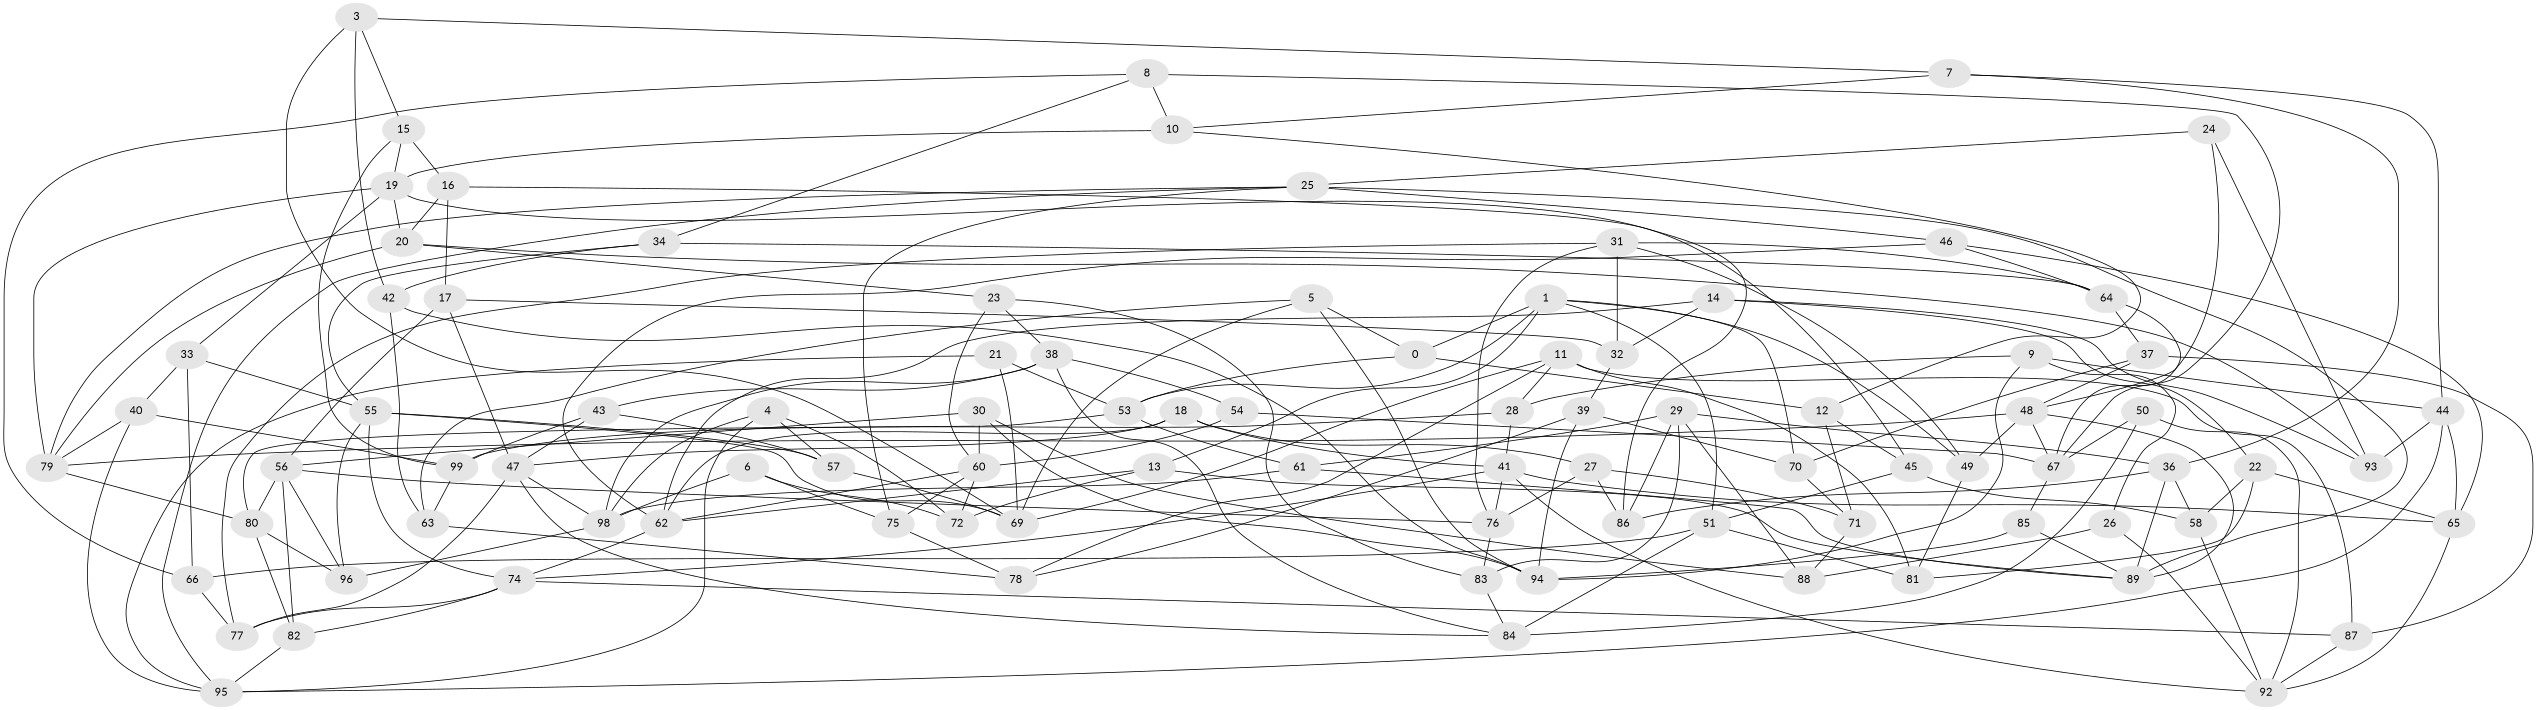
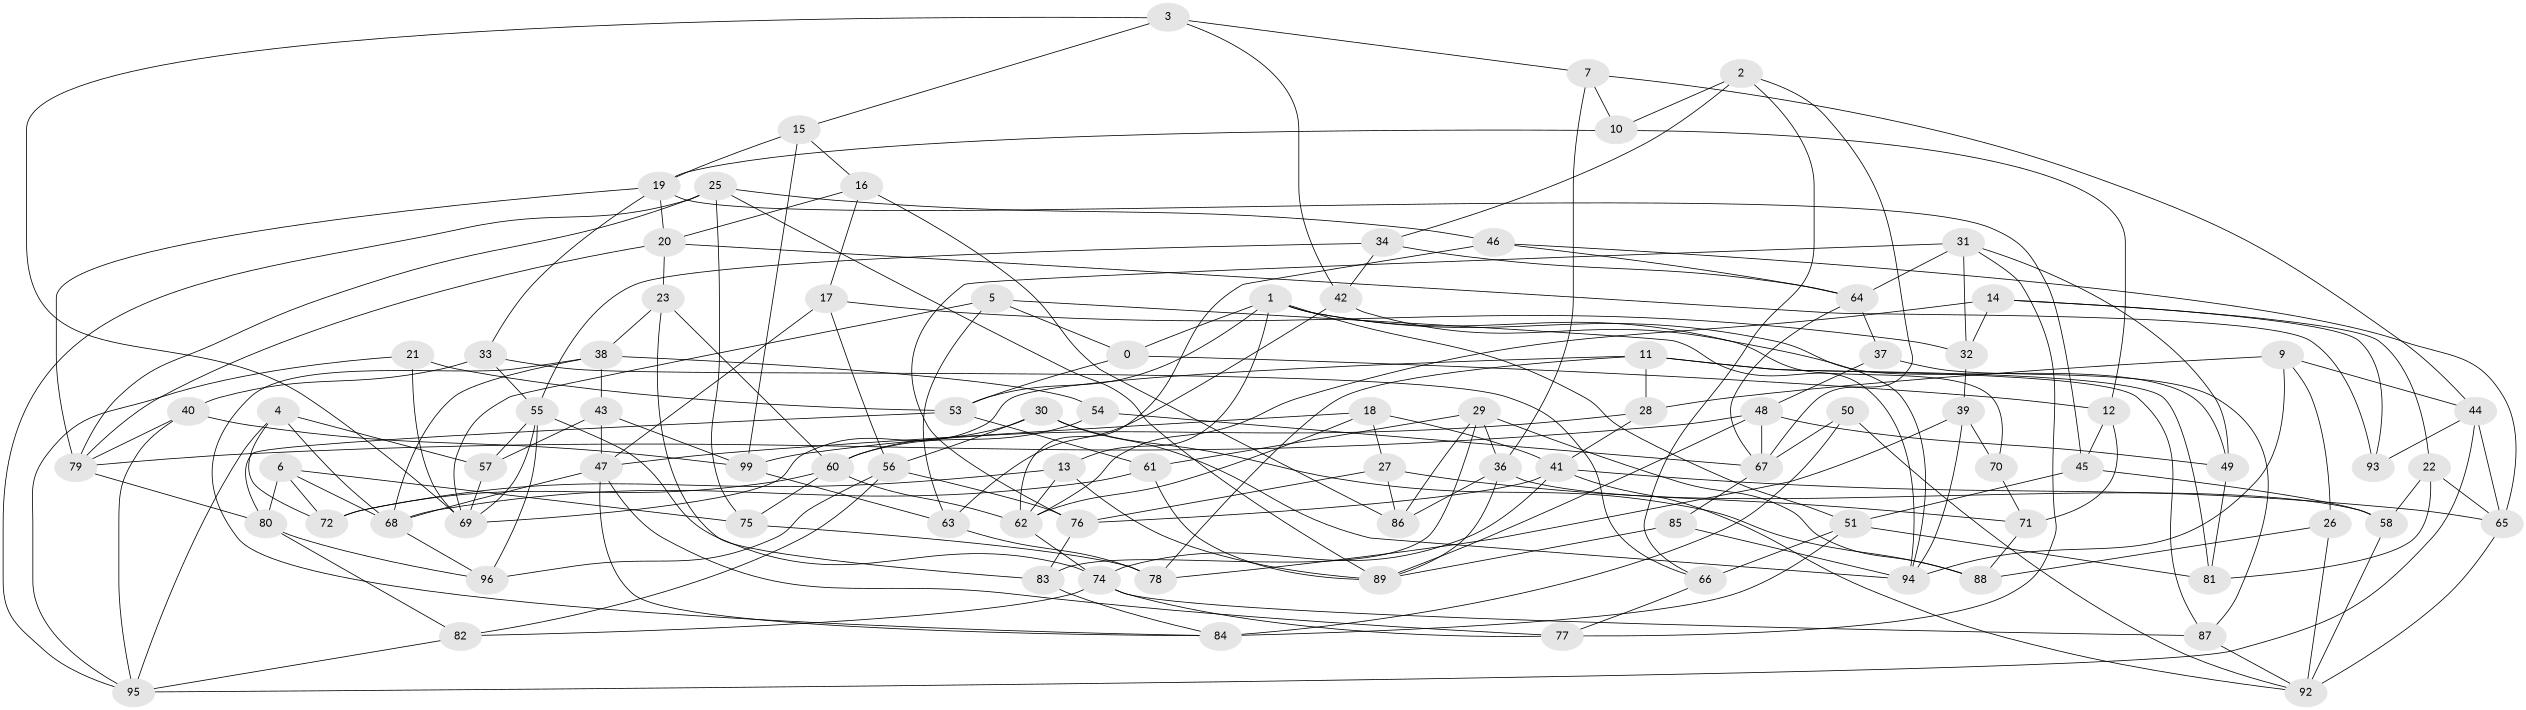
(1147, 74) -> (1741, 74)
(2209, 130) -> none
(1970, 407) -> none
(267, 496) -> (274, 493)
(604, 524) -> (392, 524)
